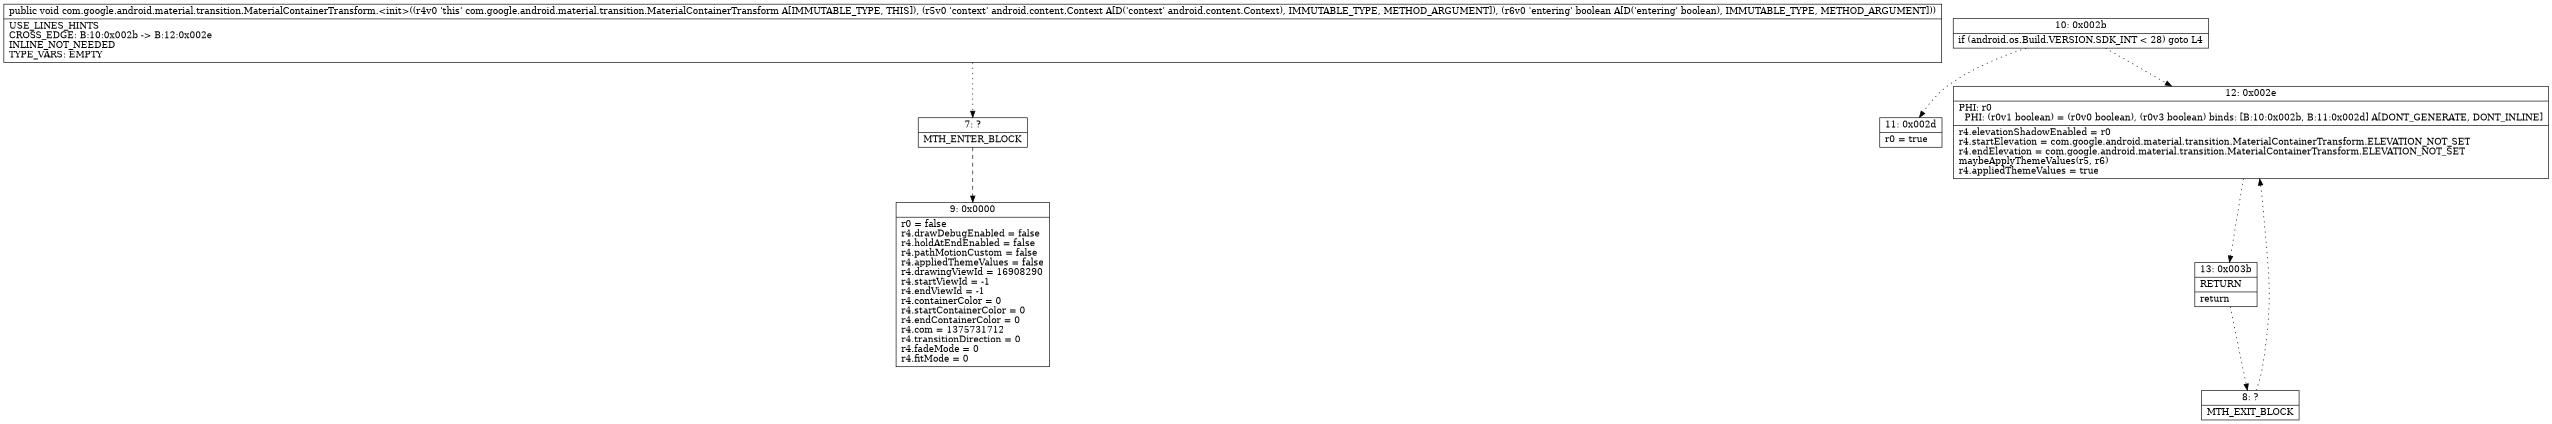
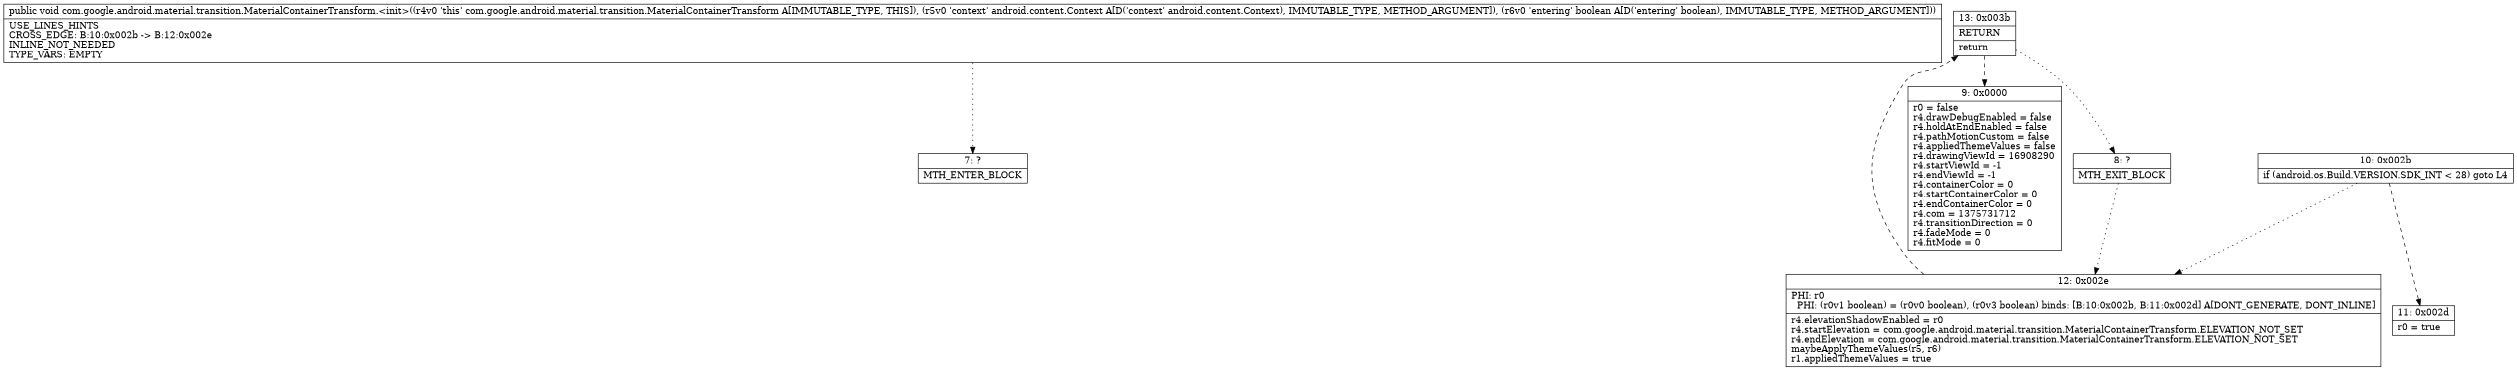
(1969, 72) -> (2404, 241)
(2029, 171) -> (1861, 359)
(973, 172) -> (1985, 68)
(2237, 217) -> (1873, 155)
